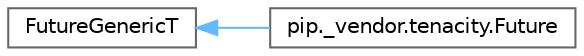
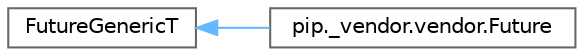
(423, 28) -> (423, 28)
